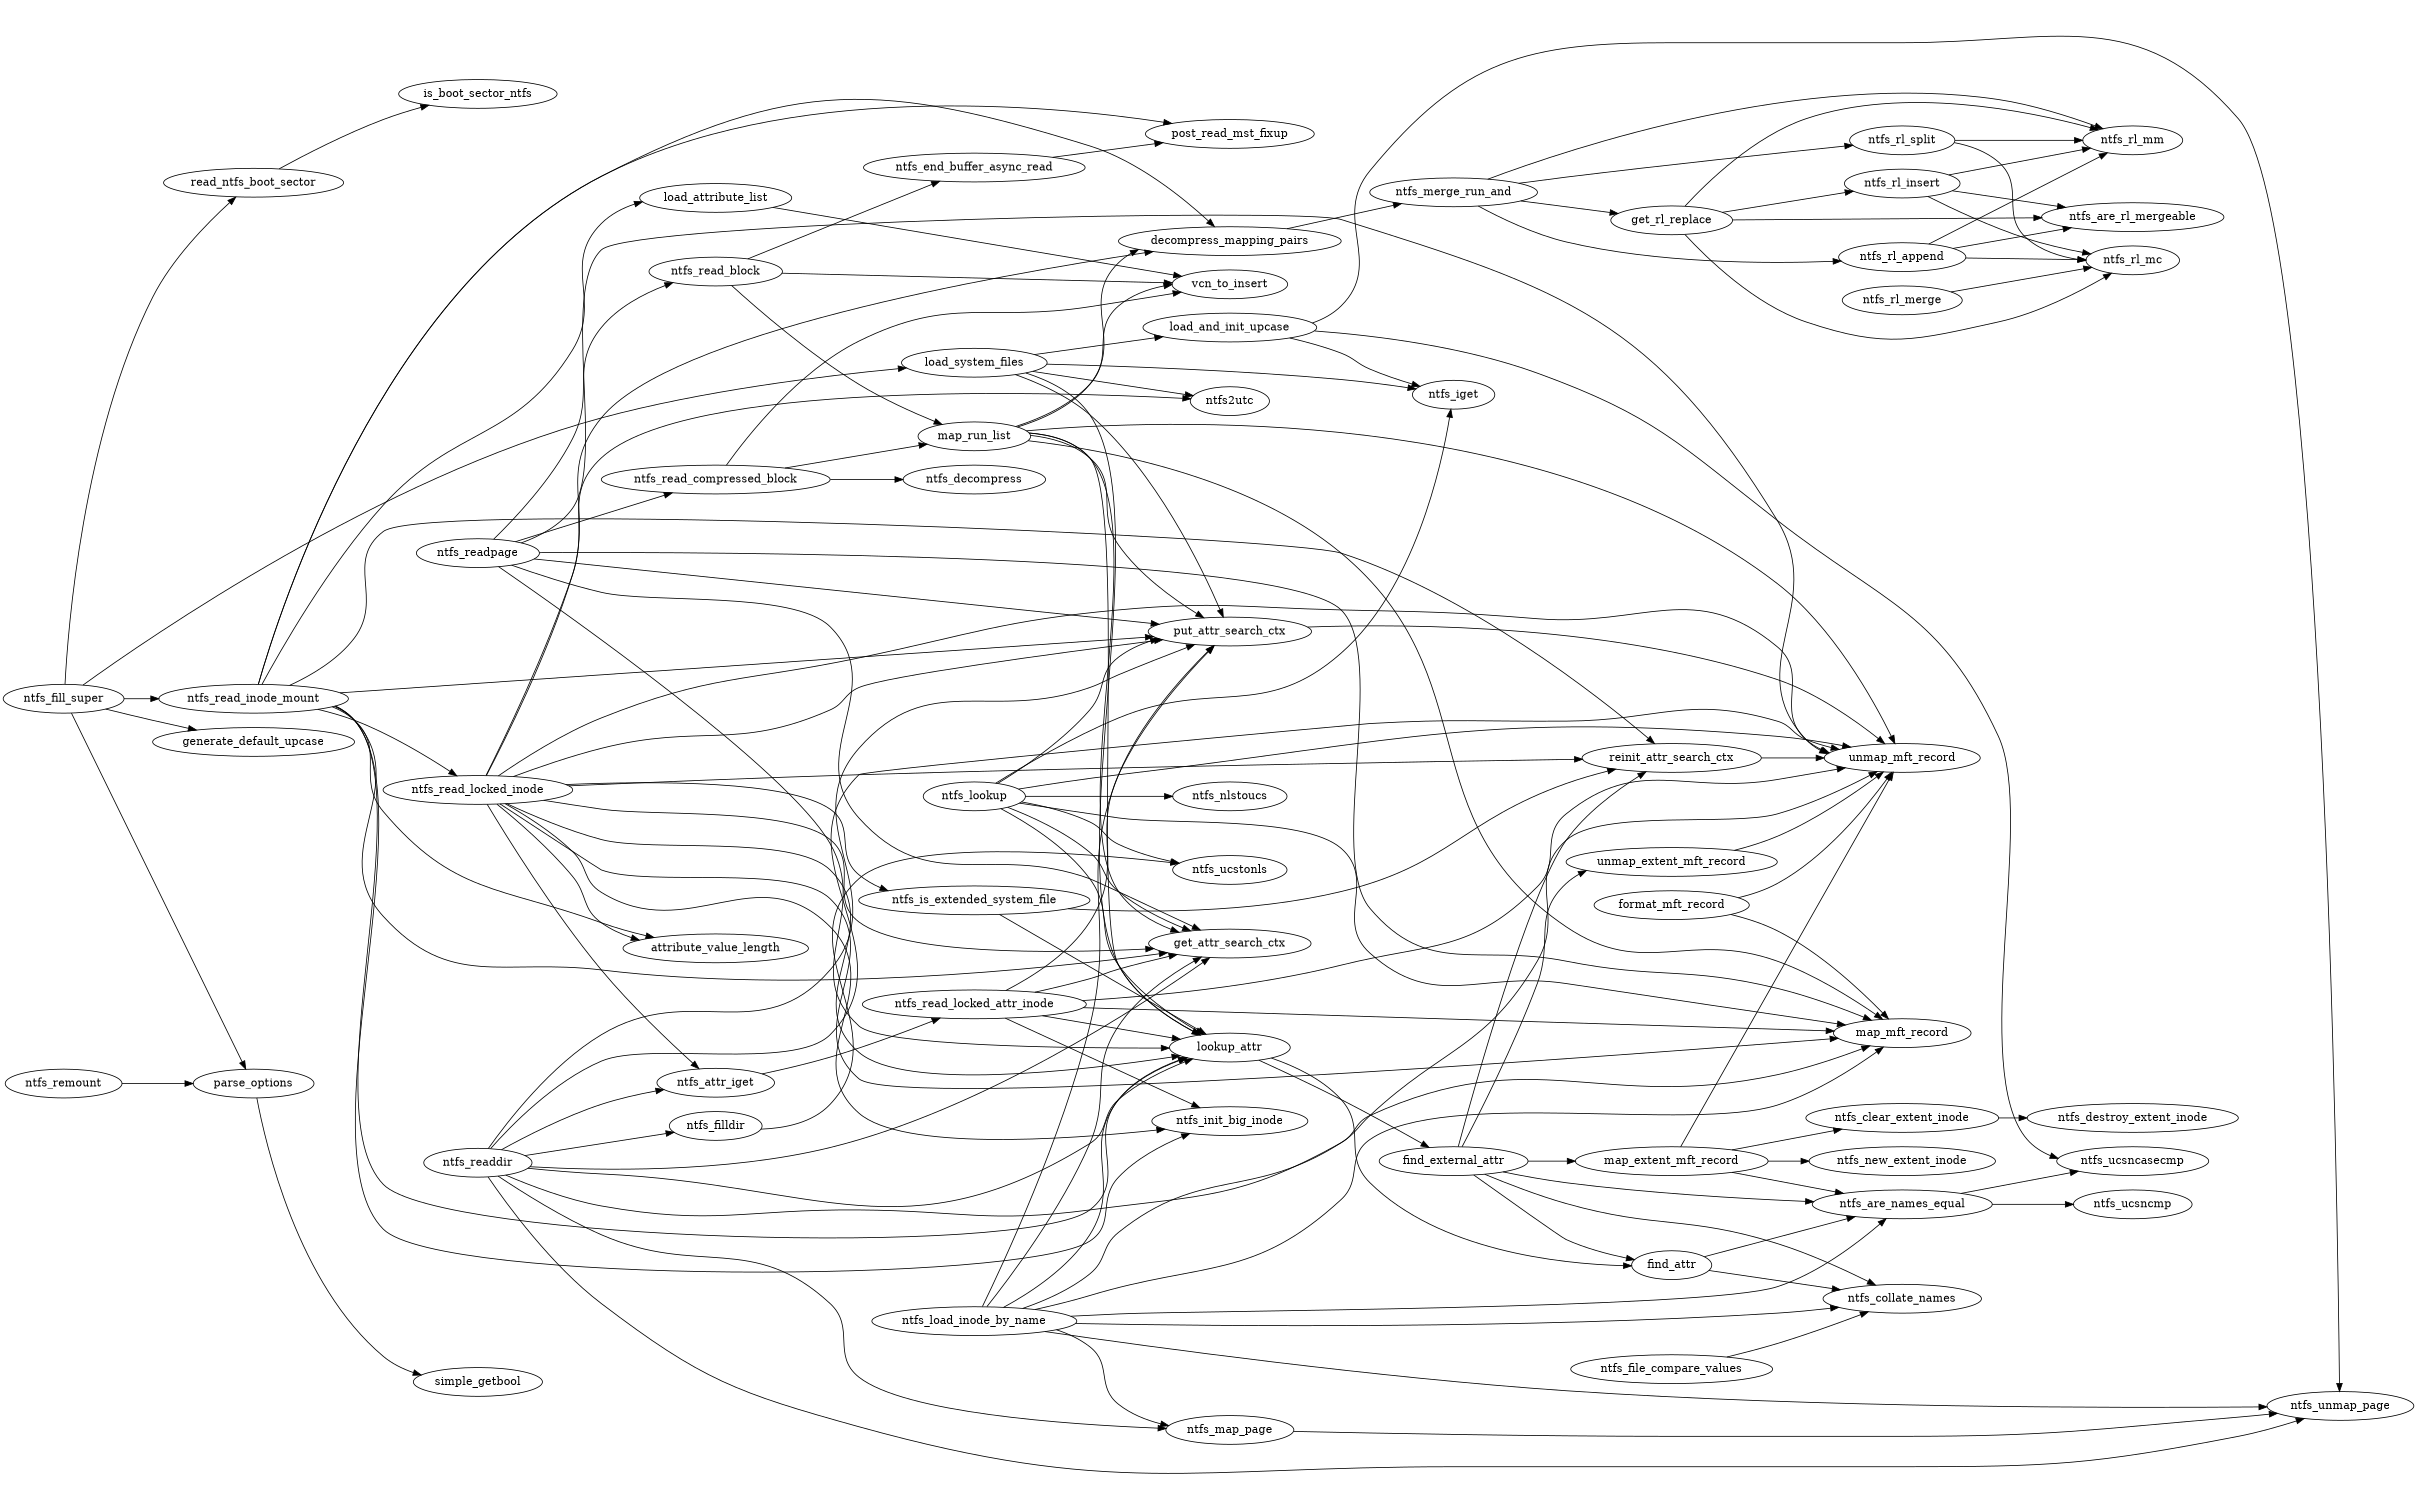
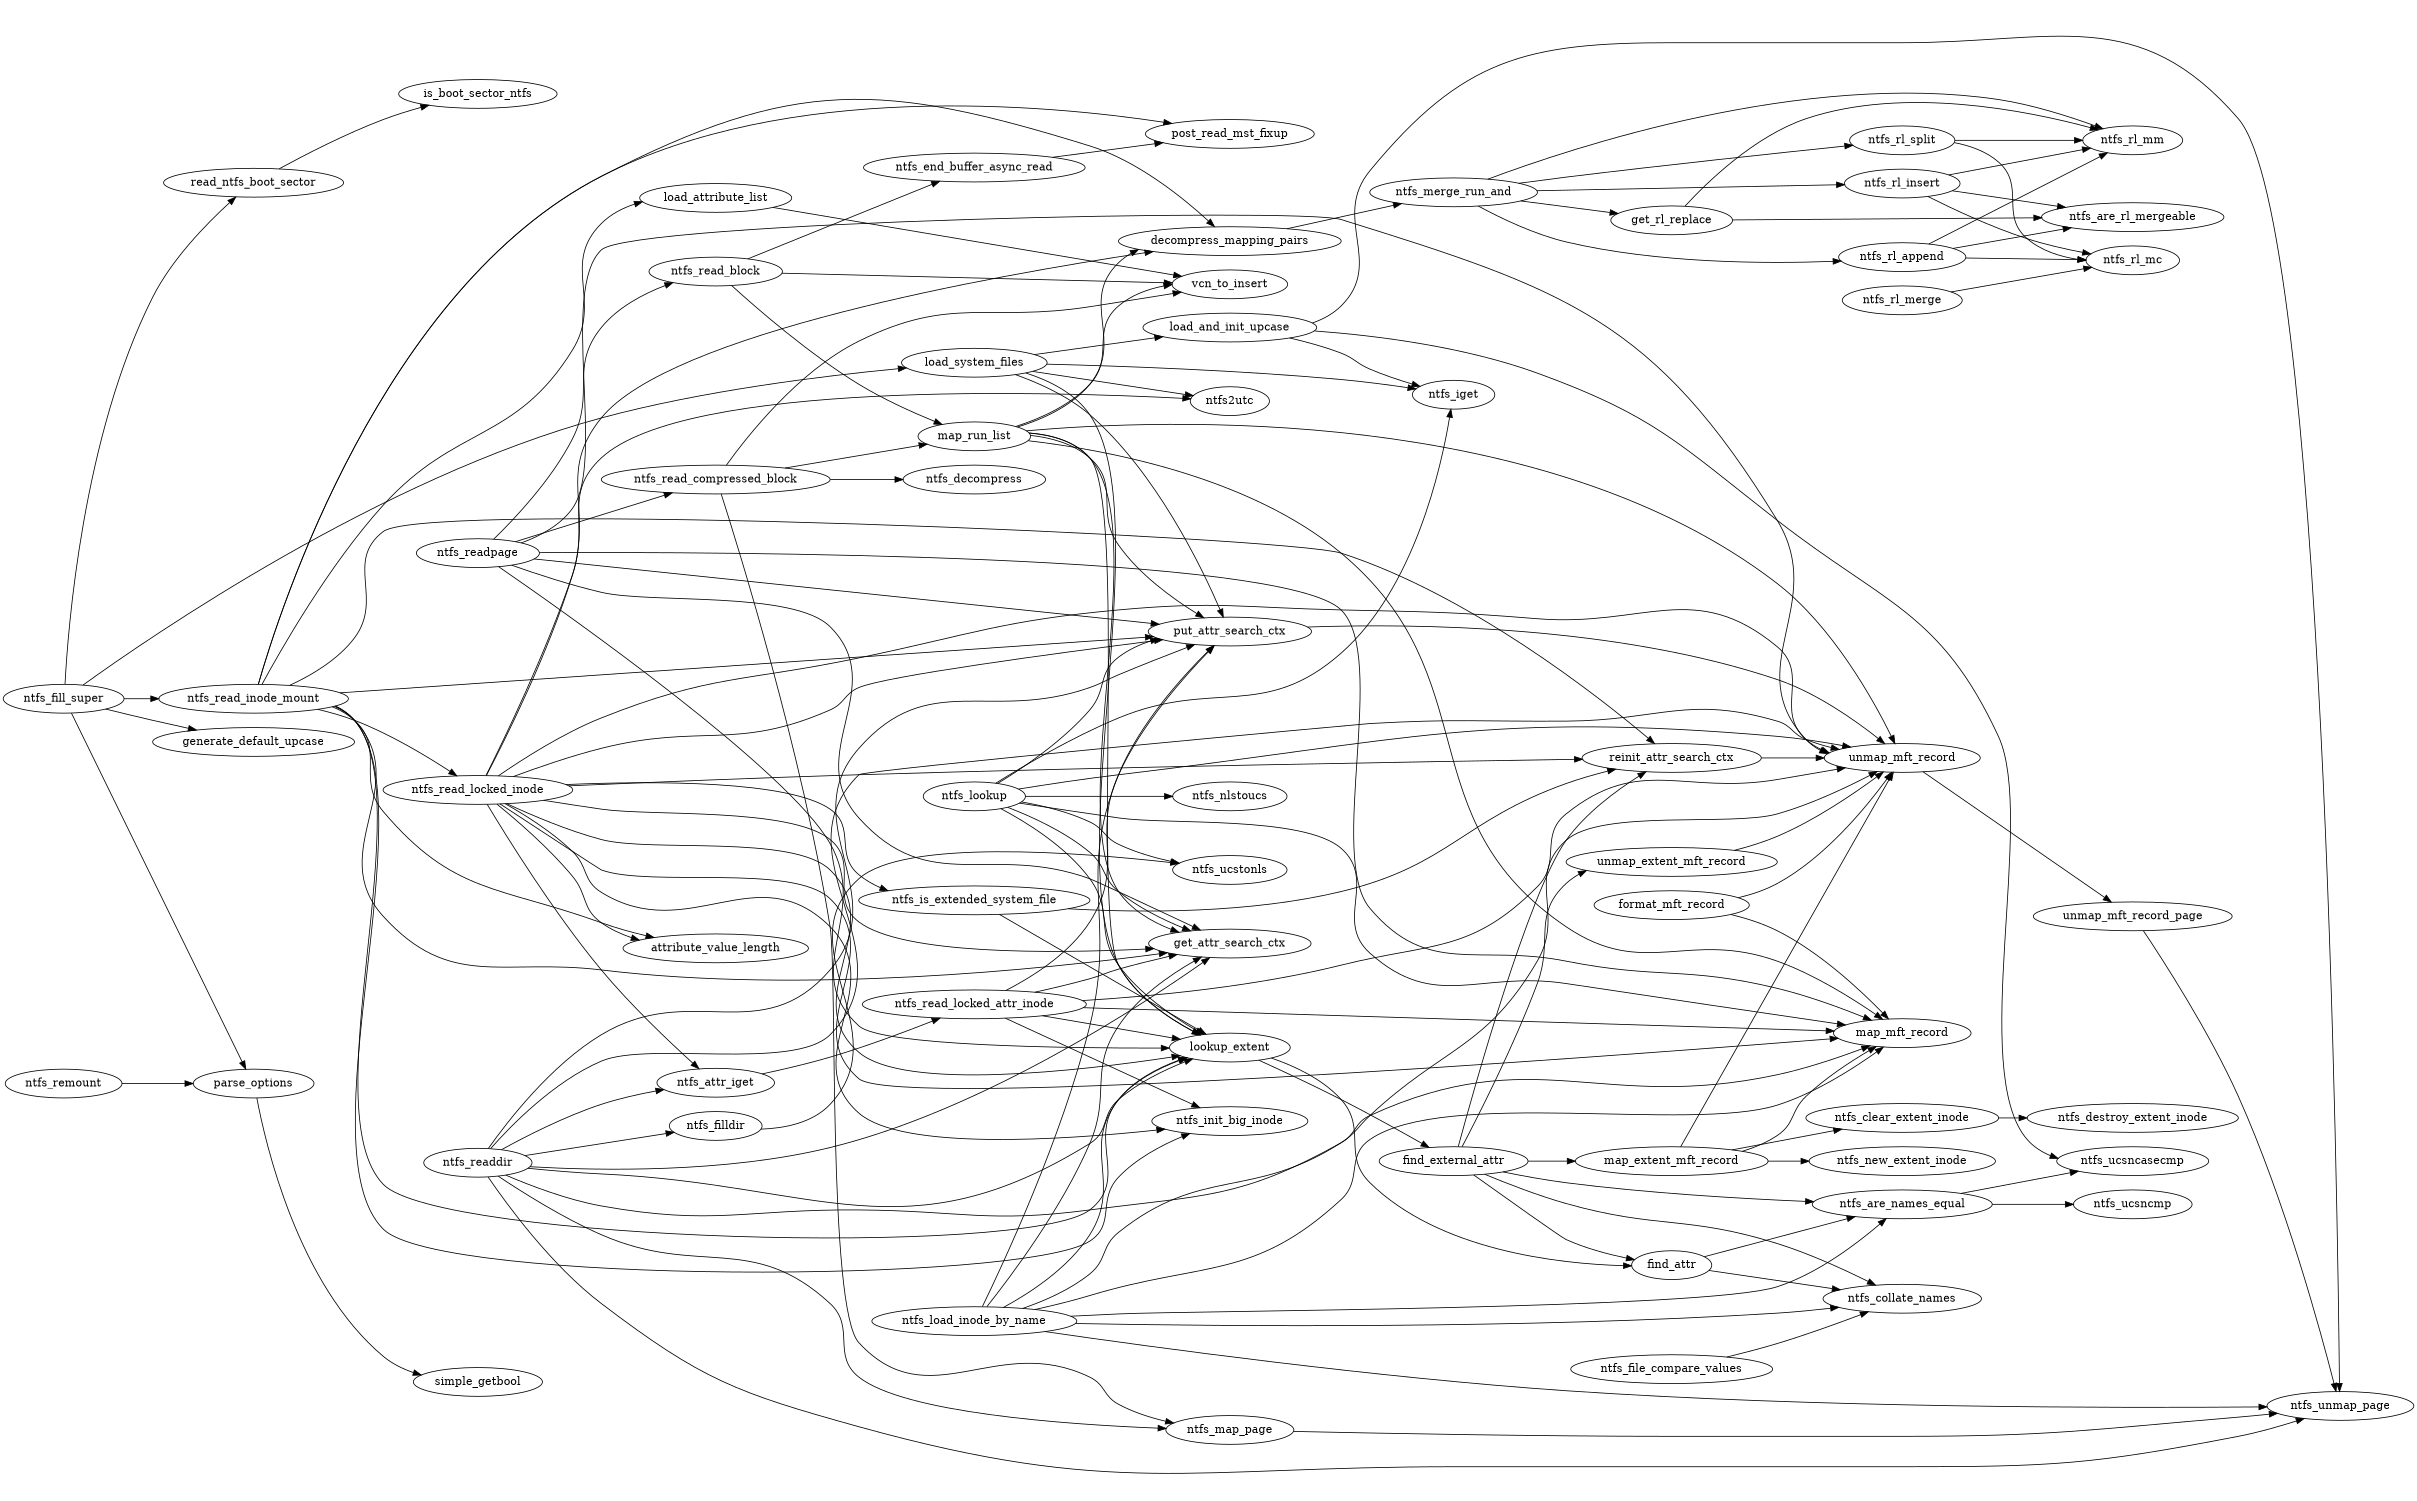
(1784, 202) -> (1687, 188)
(1884, 339) -> none
none -> (2133, 916)
(1230, 1048) -> (1230, 1048)
(1784, 1182) -> (1800, 1103)
(1105, 1380) -> (835, 1109)
